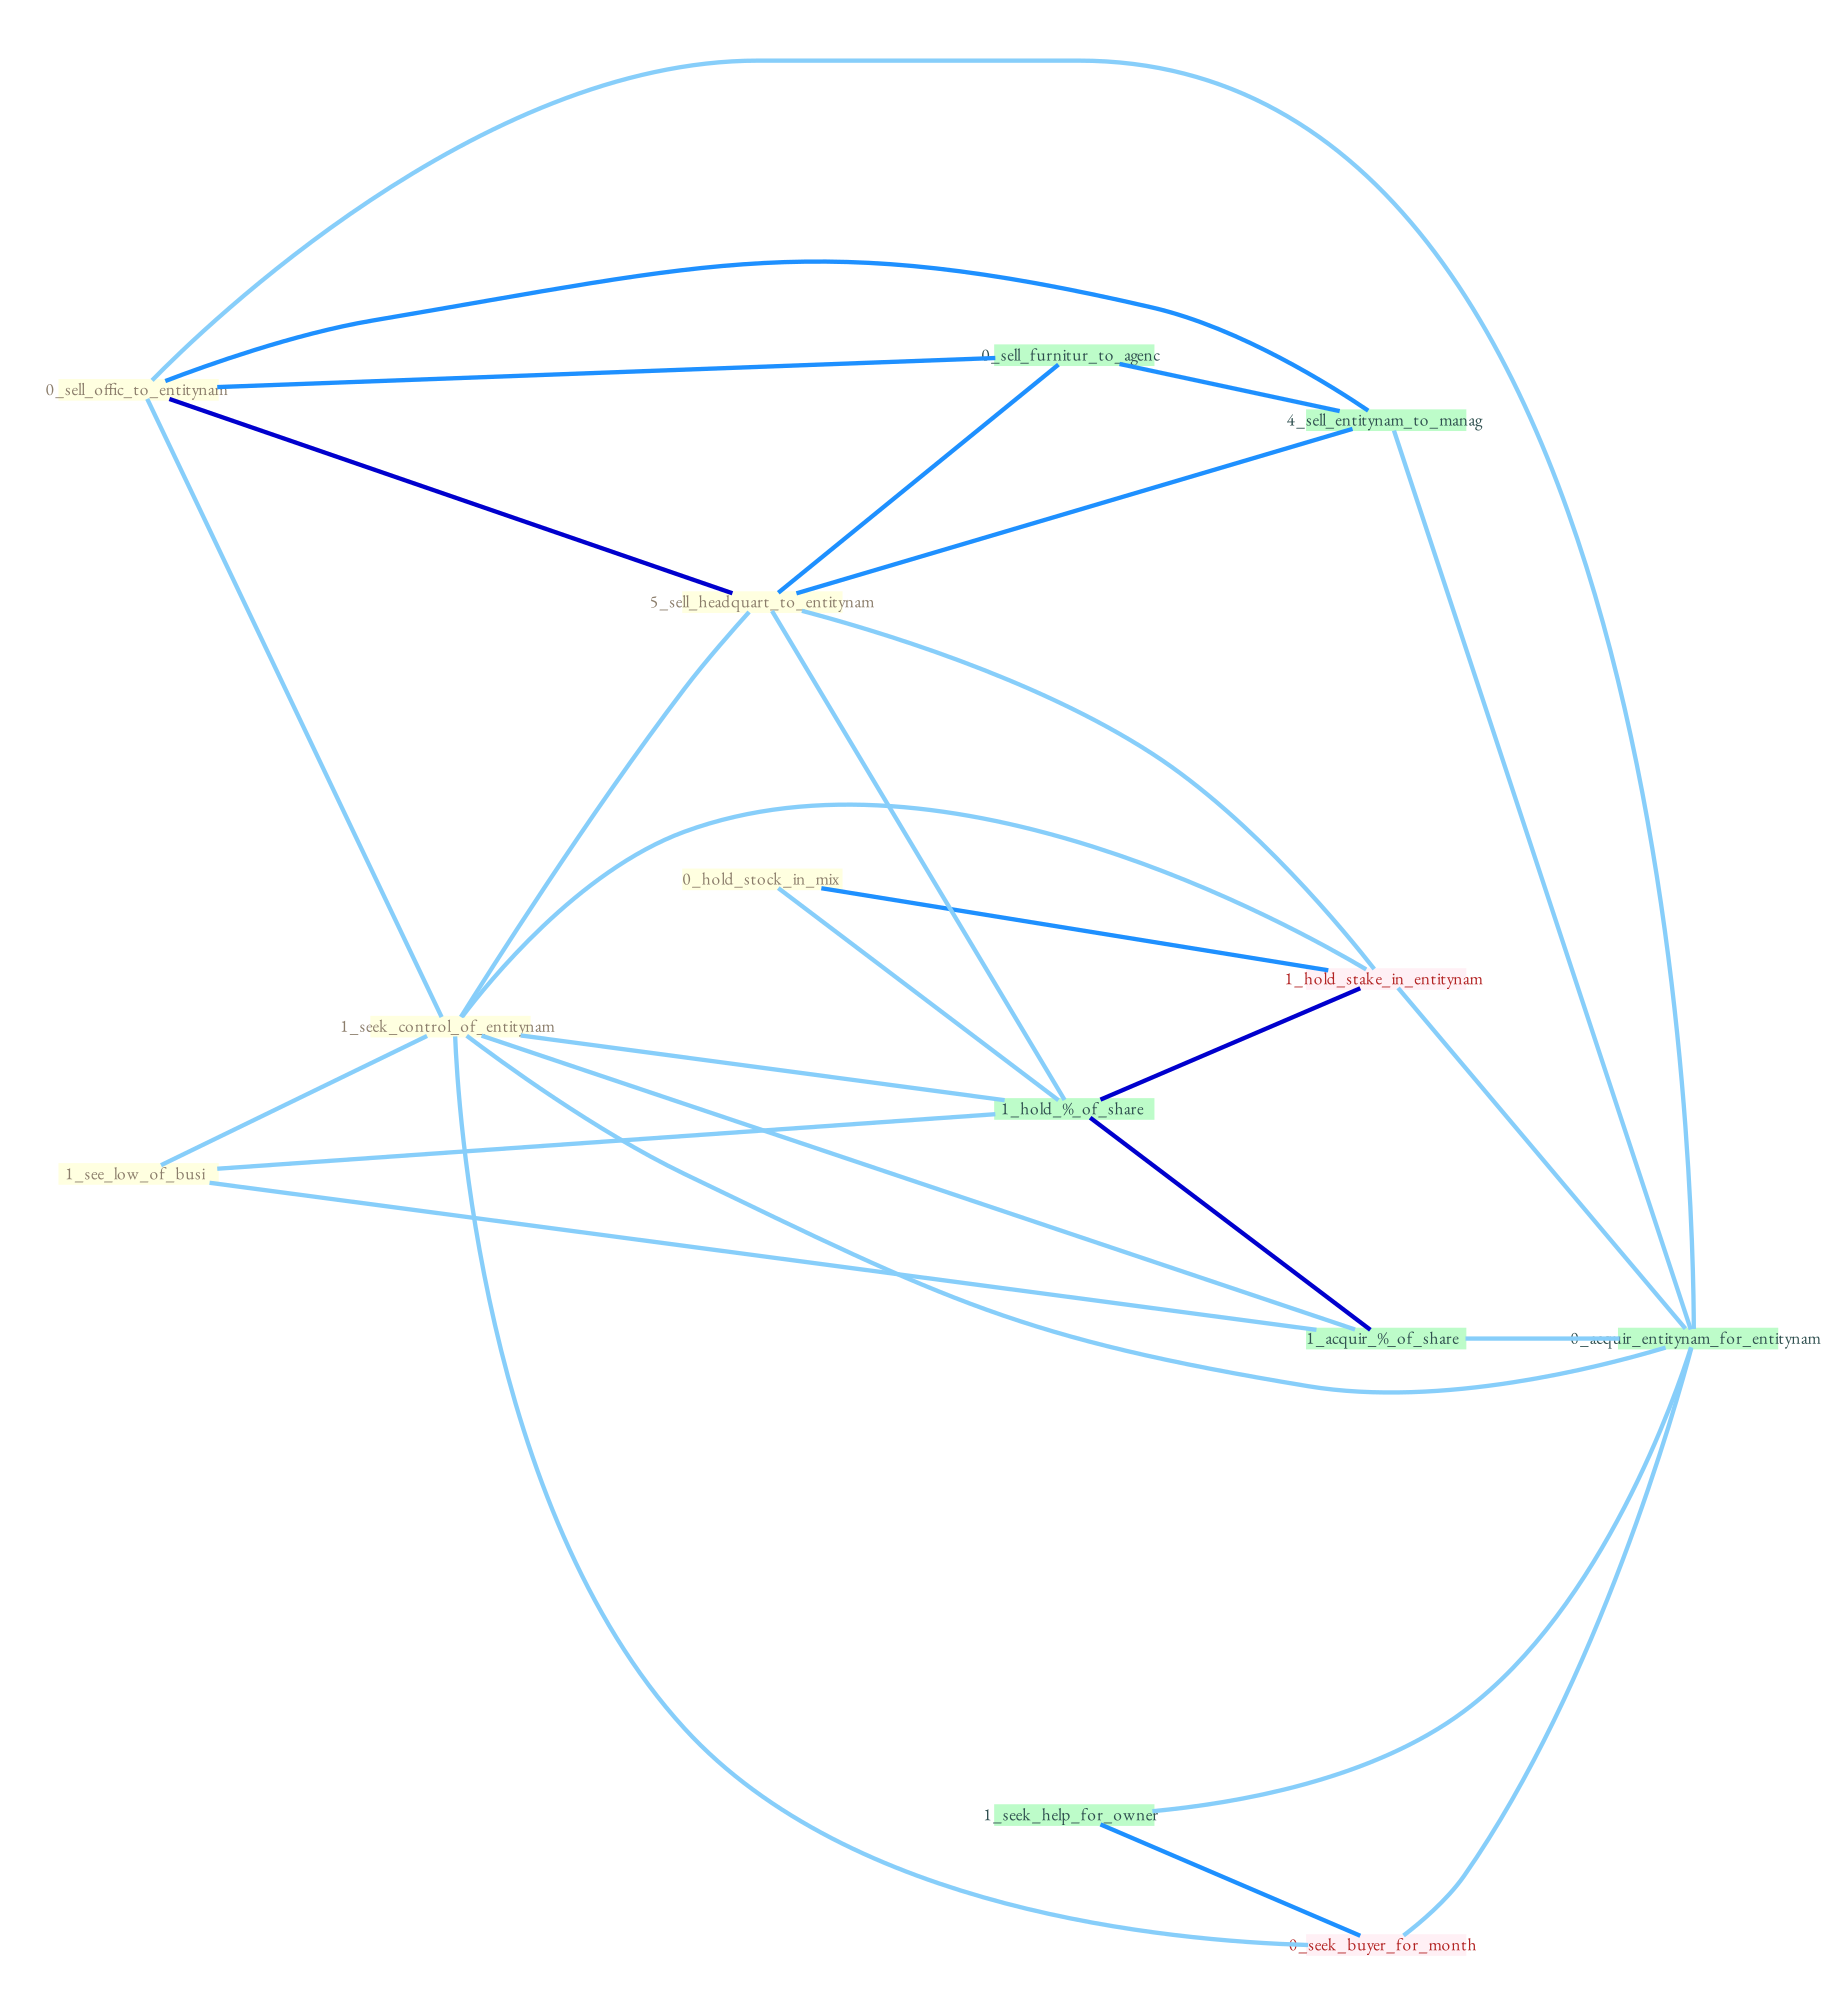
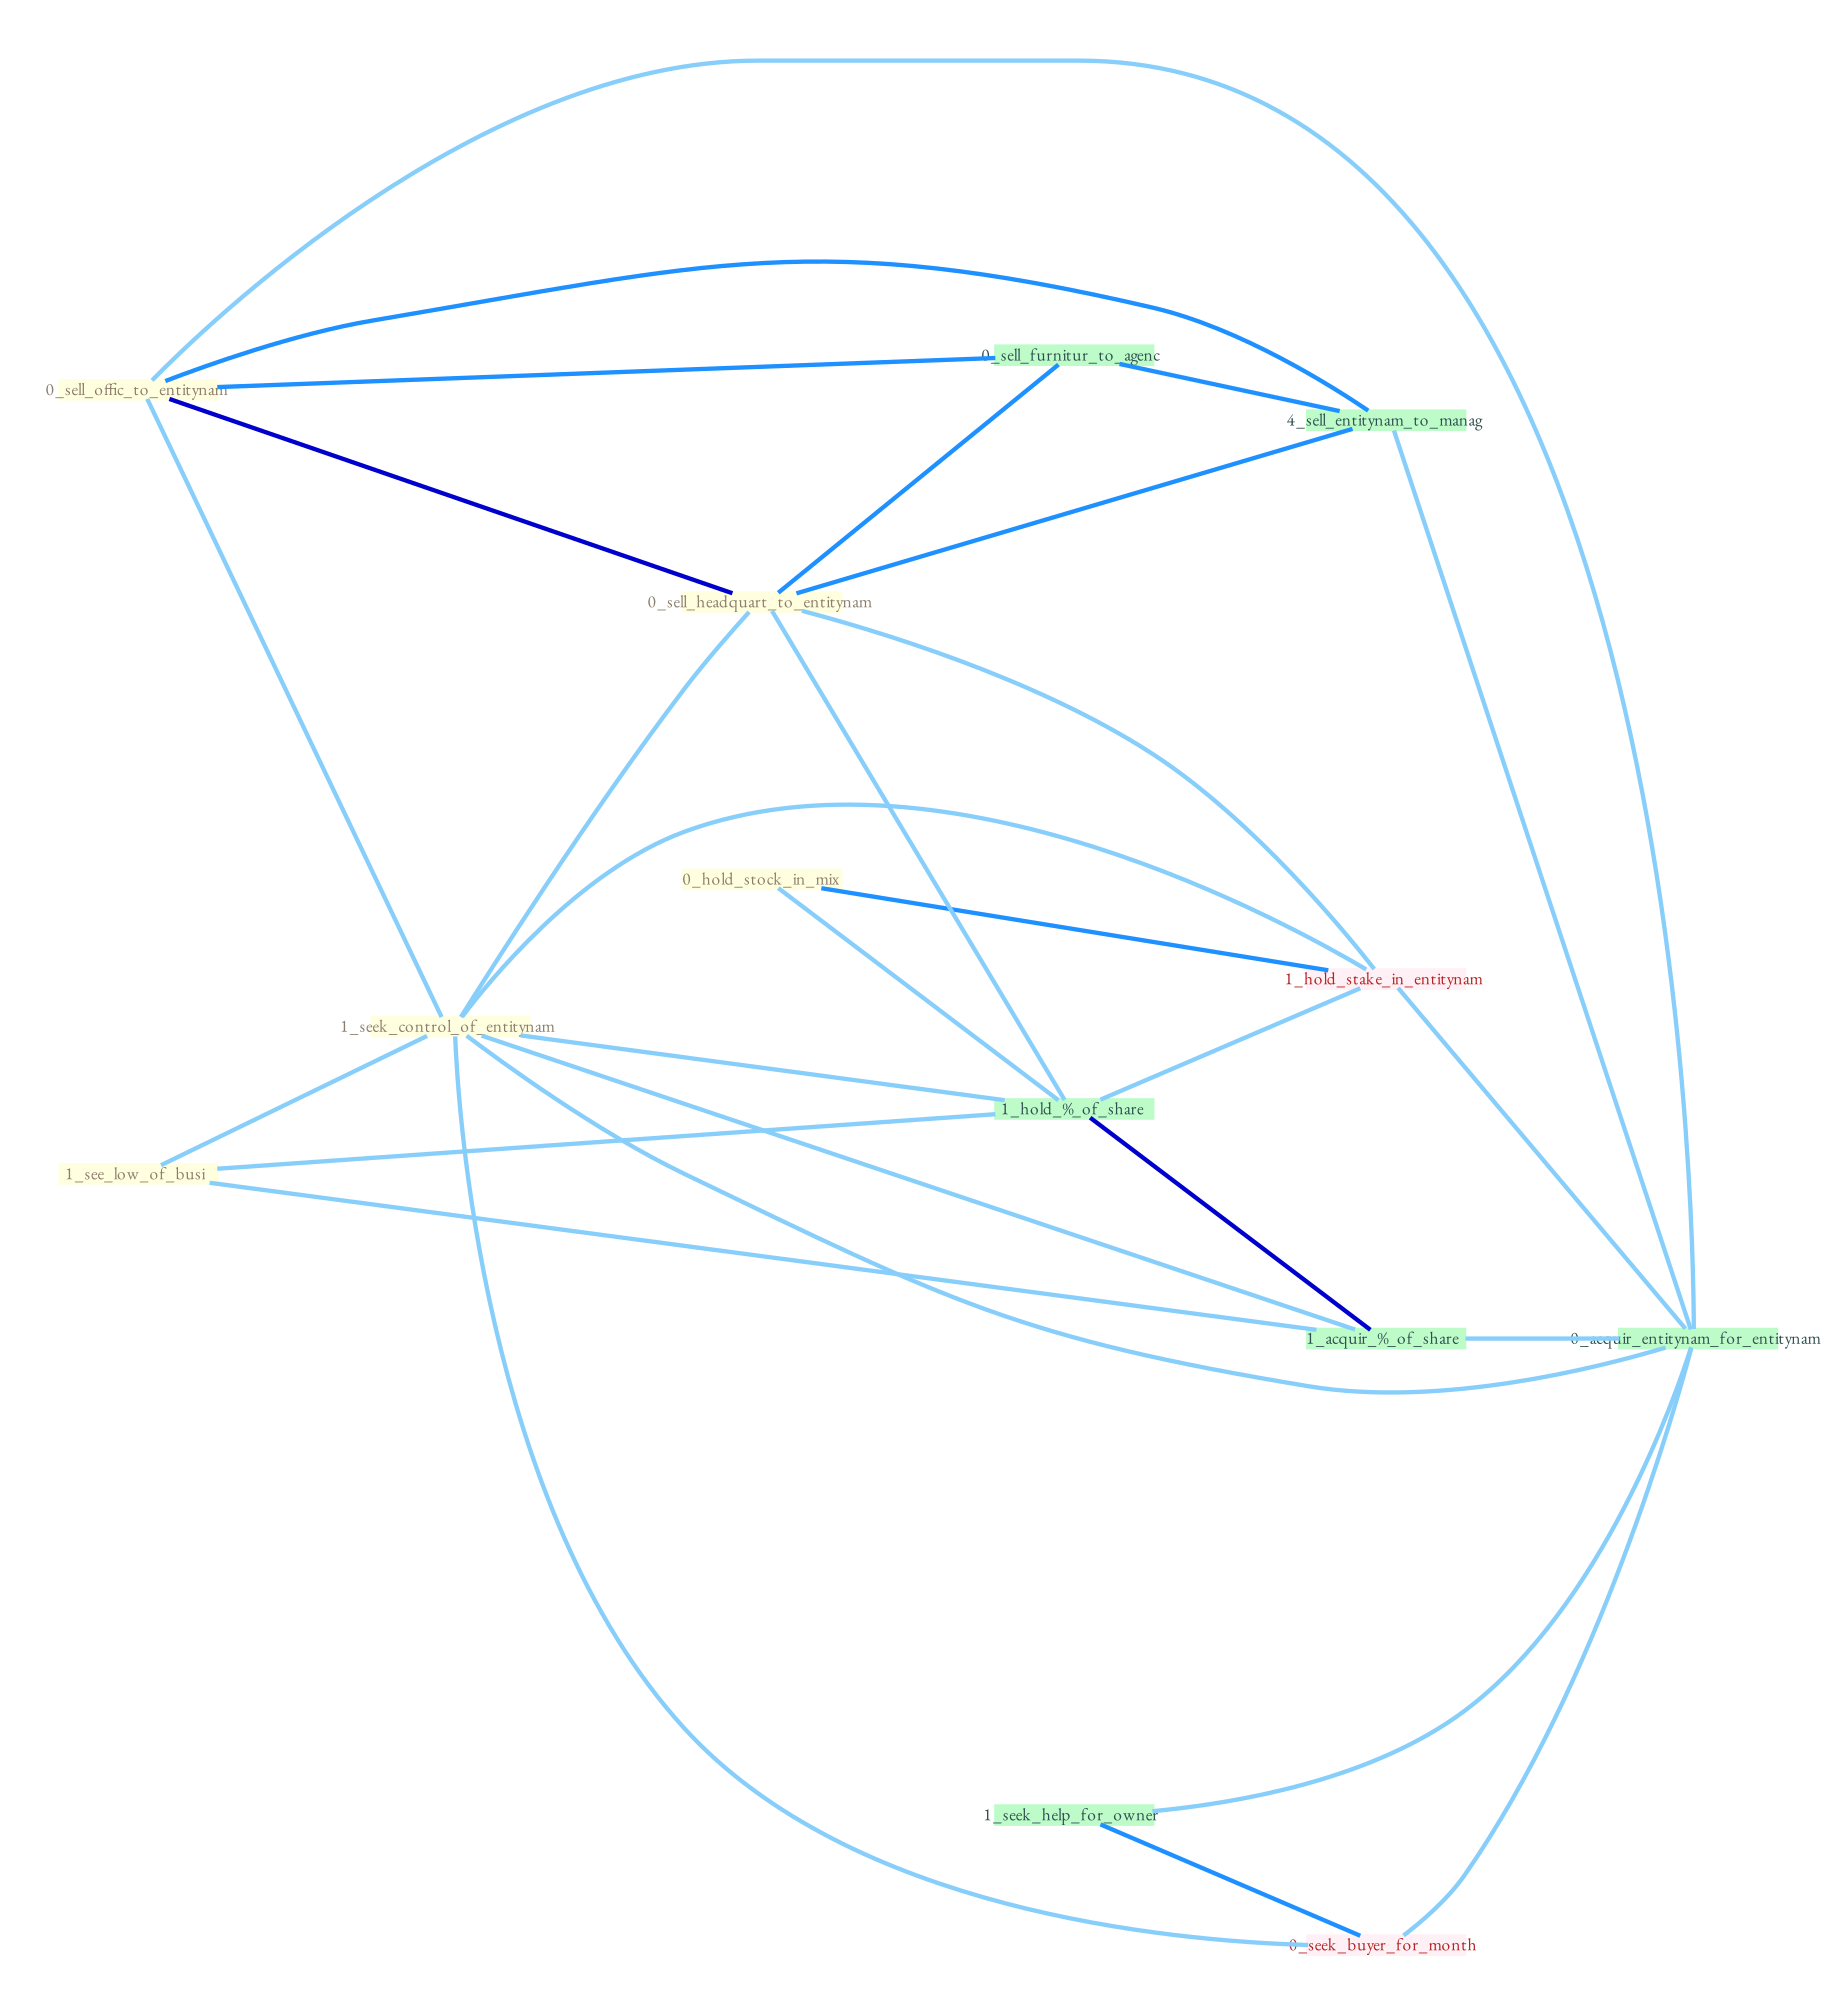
(762, 602) -> (762, 602)
(1230, 1044) -> (1230, 1044)
